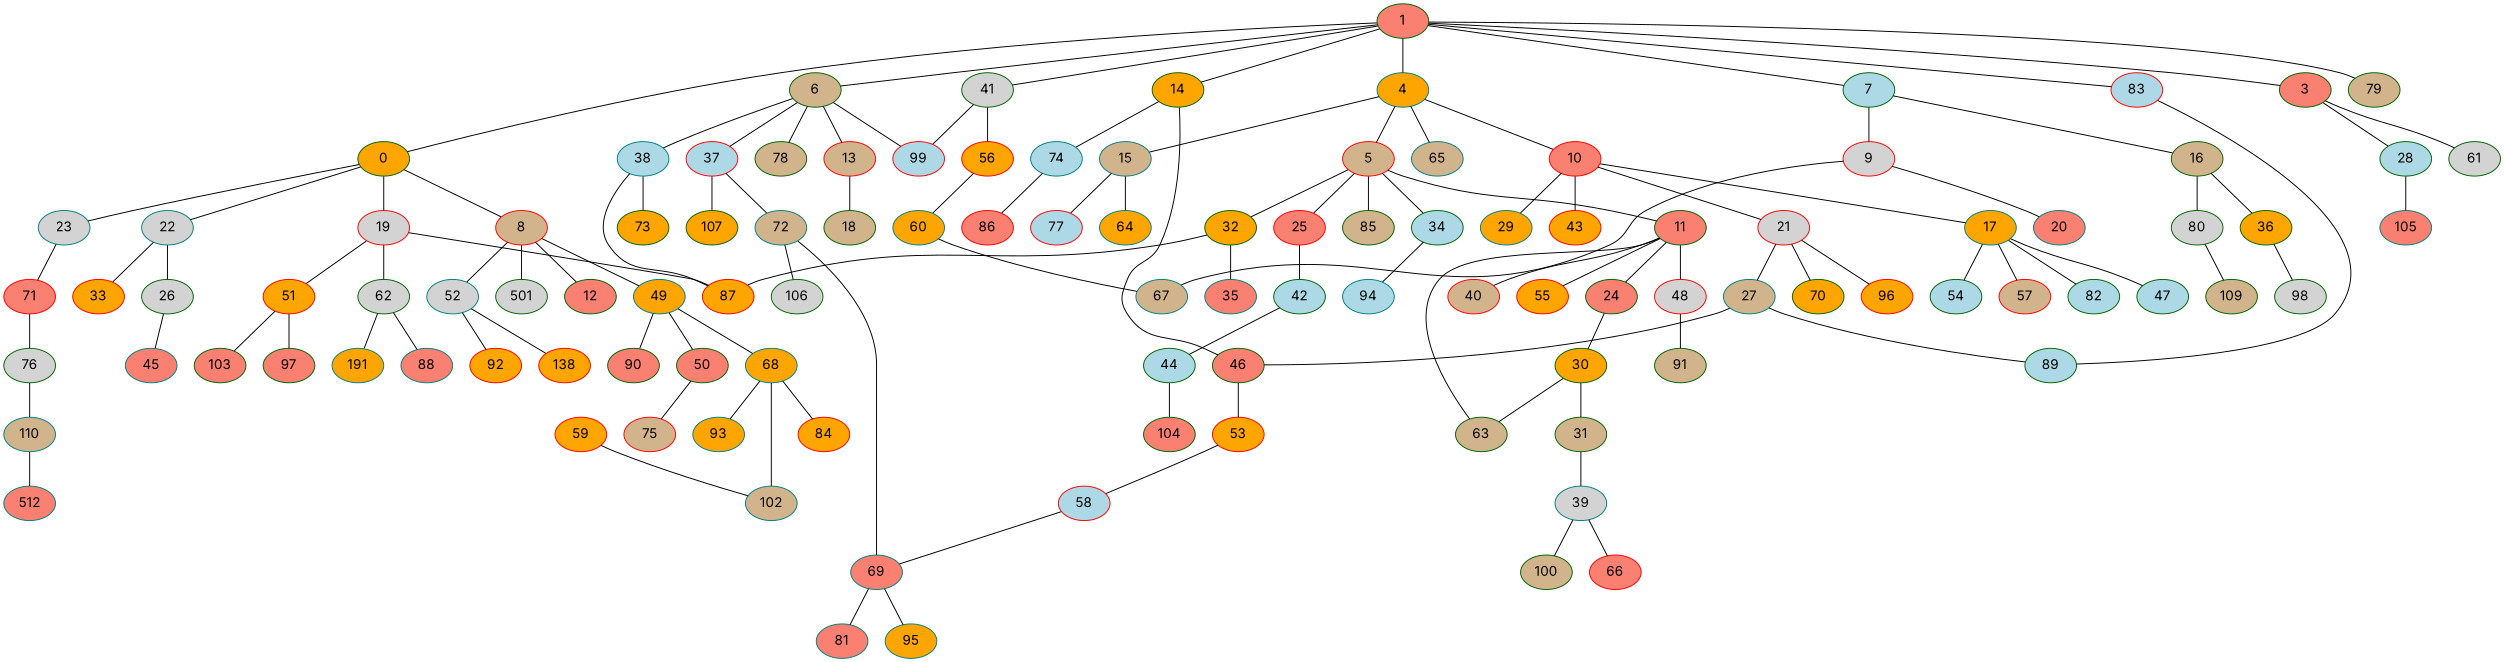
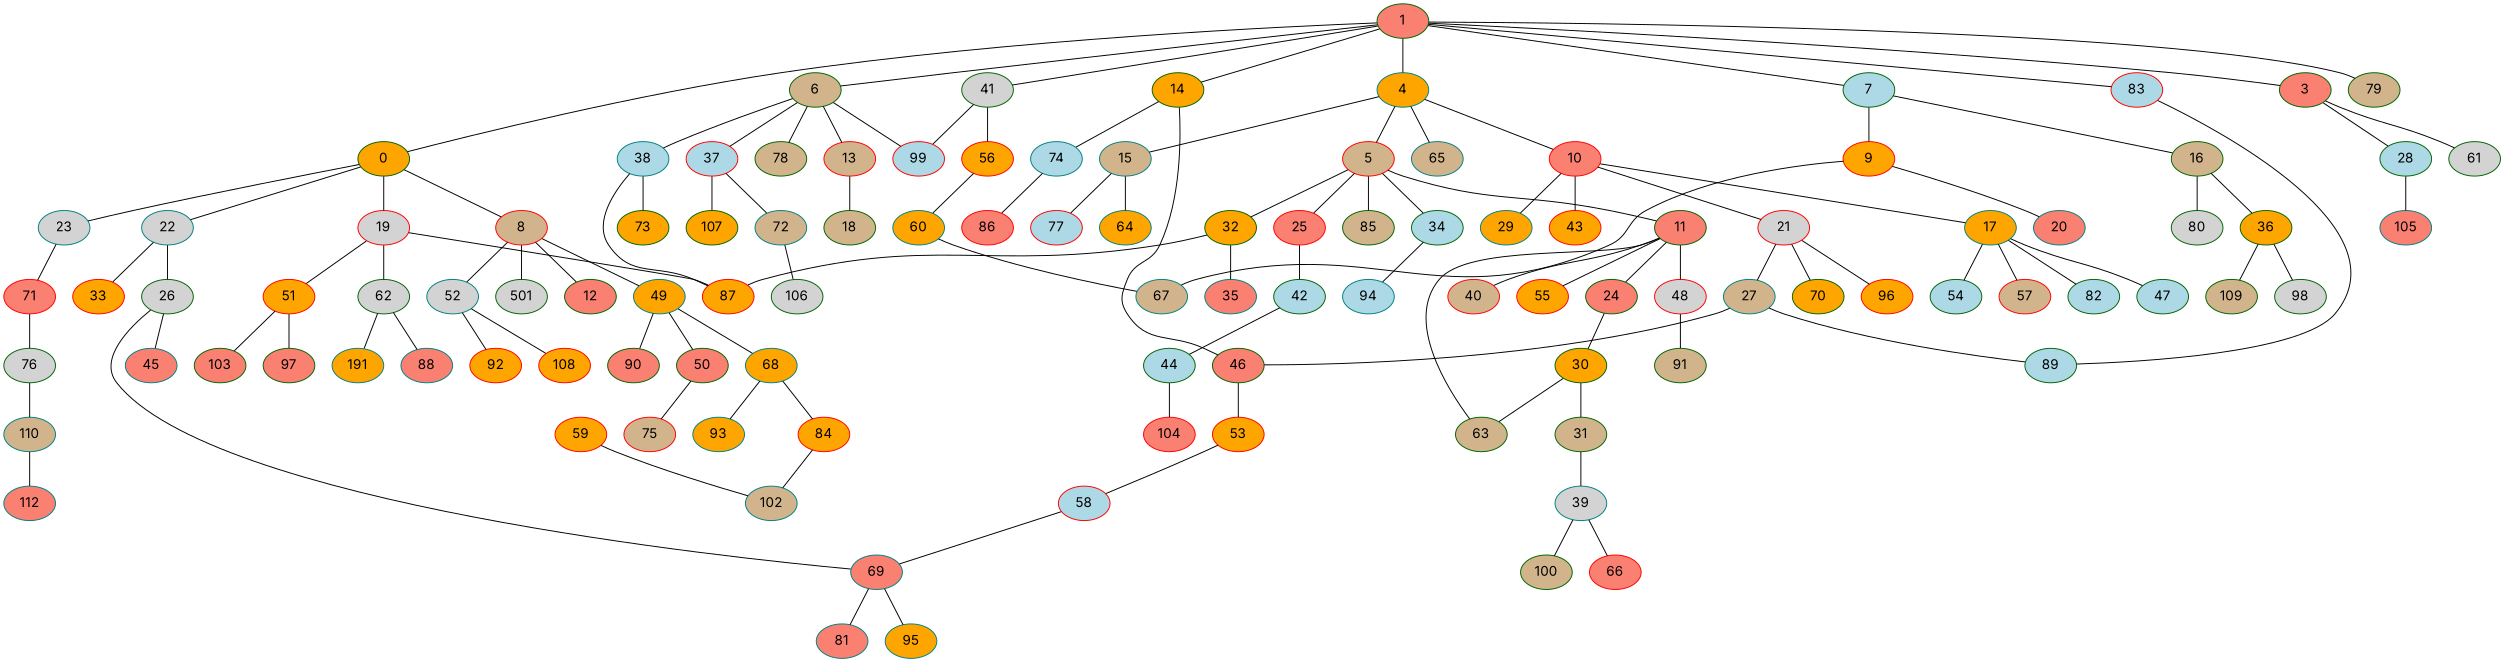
(1869, 159) -> (1869, 159)
(2214, 262) -> (2249, 262)
(565, 366) -> (565, 366)
(877, 384) -> (428, 507)
(771, 434) -> (798, 469)
(1169, 434) -> (1169, 434)
(30, 503) -> (30, 503)
